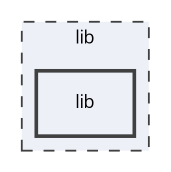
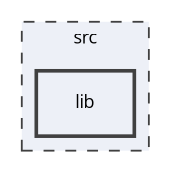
(85, 39) -> (85, 39)
